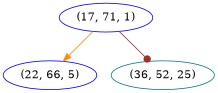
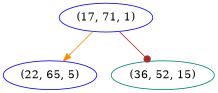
(50, 75) -> (50, 75)
(163, 75) -> (163, 75)
